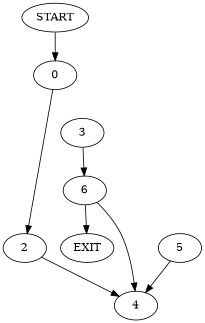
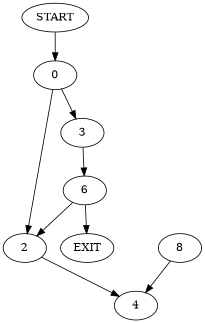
none -> (67, 100)
(123, 239) -> (58, 216)
(180, 248) -> (180, 248)
